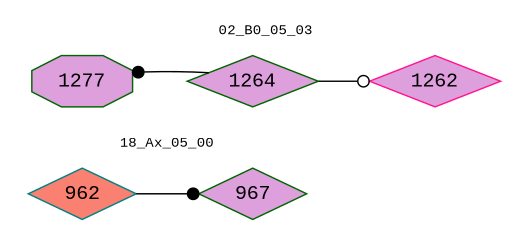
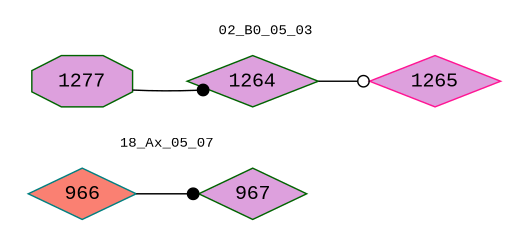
(177, 72) -> (165, 91)
(435, 81) -> (435, 81)
(167, 143) -> (167, 143)
(82, 194) -> (82, 194)
